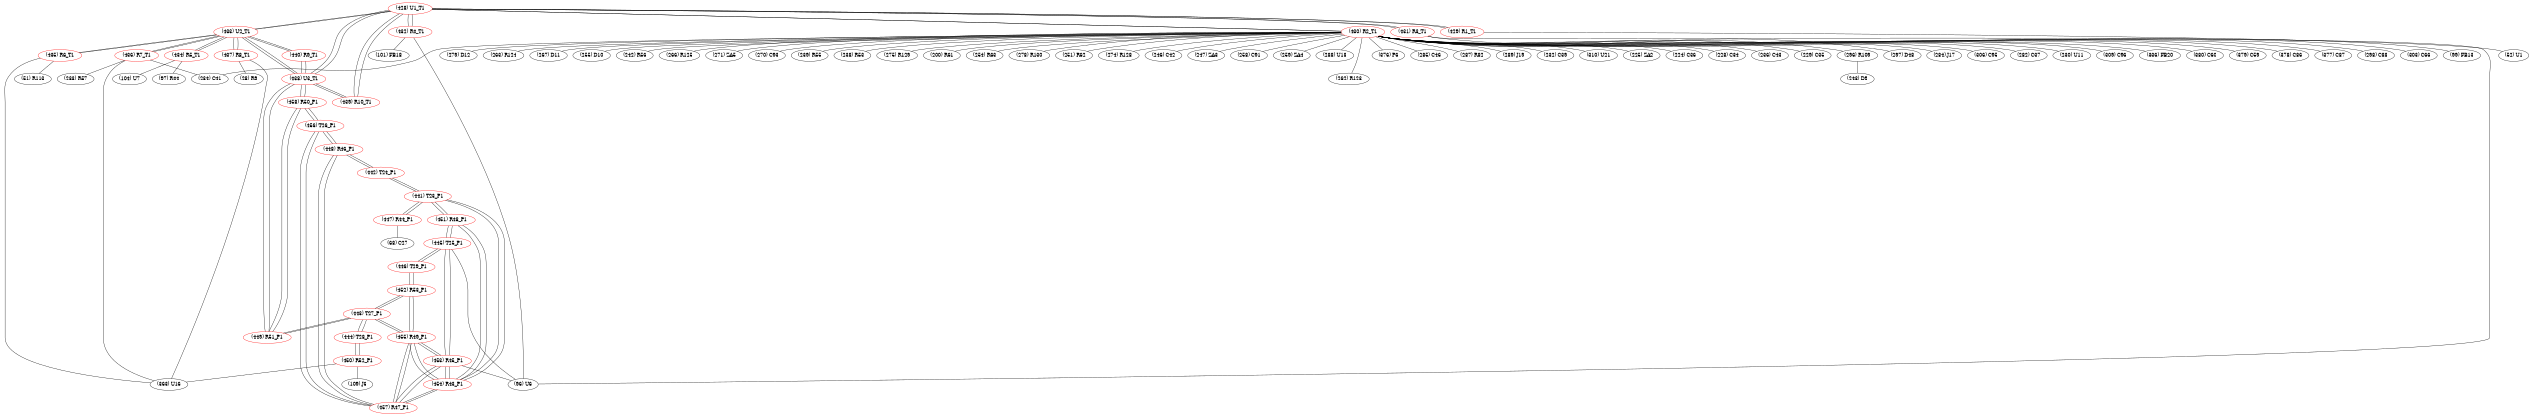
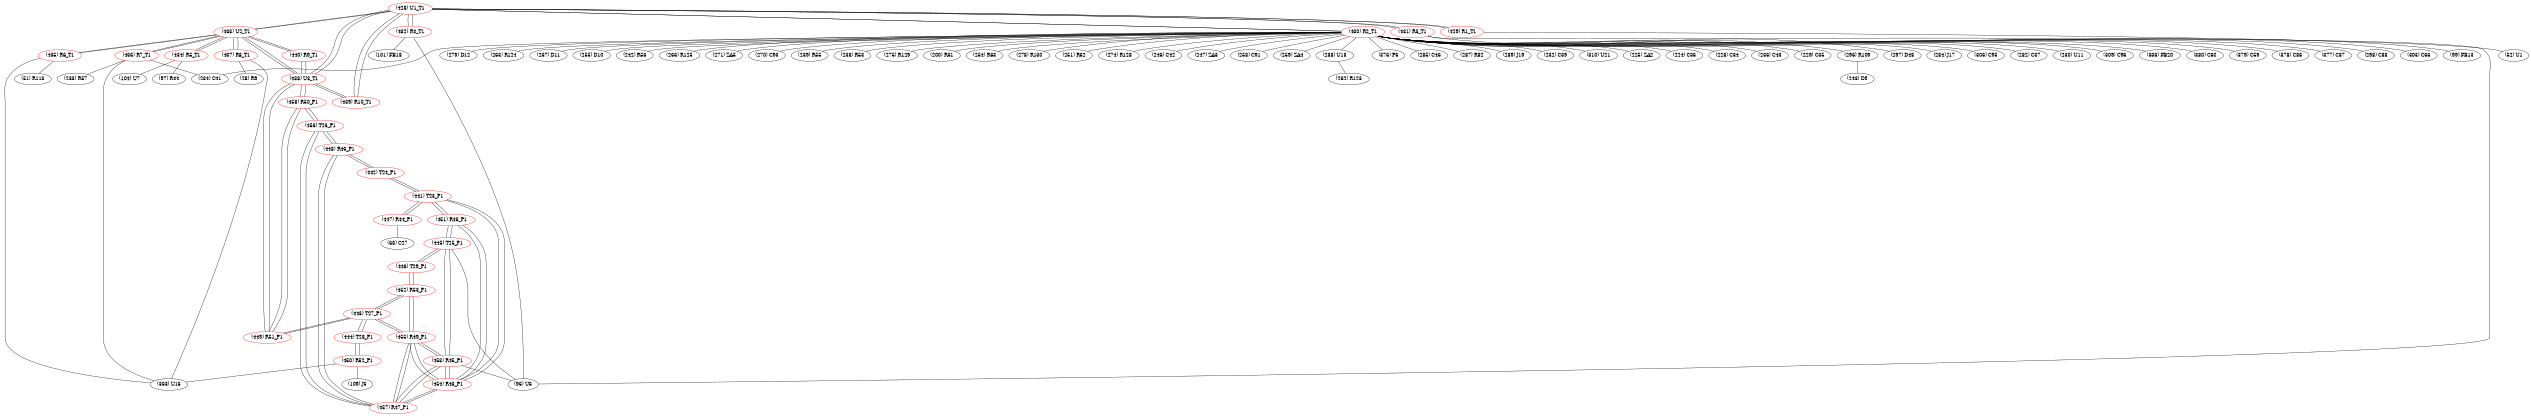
(1358, 56) -> (1342, 67)
